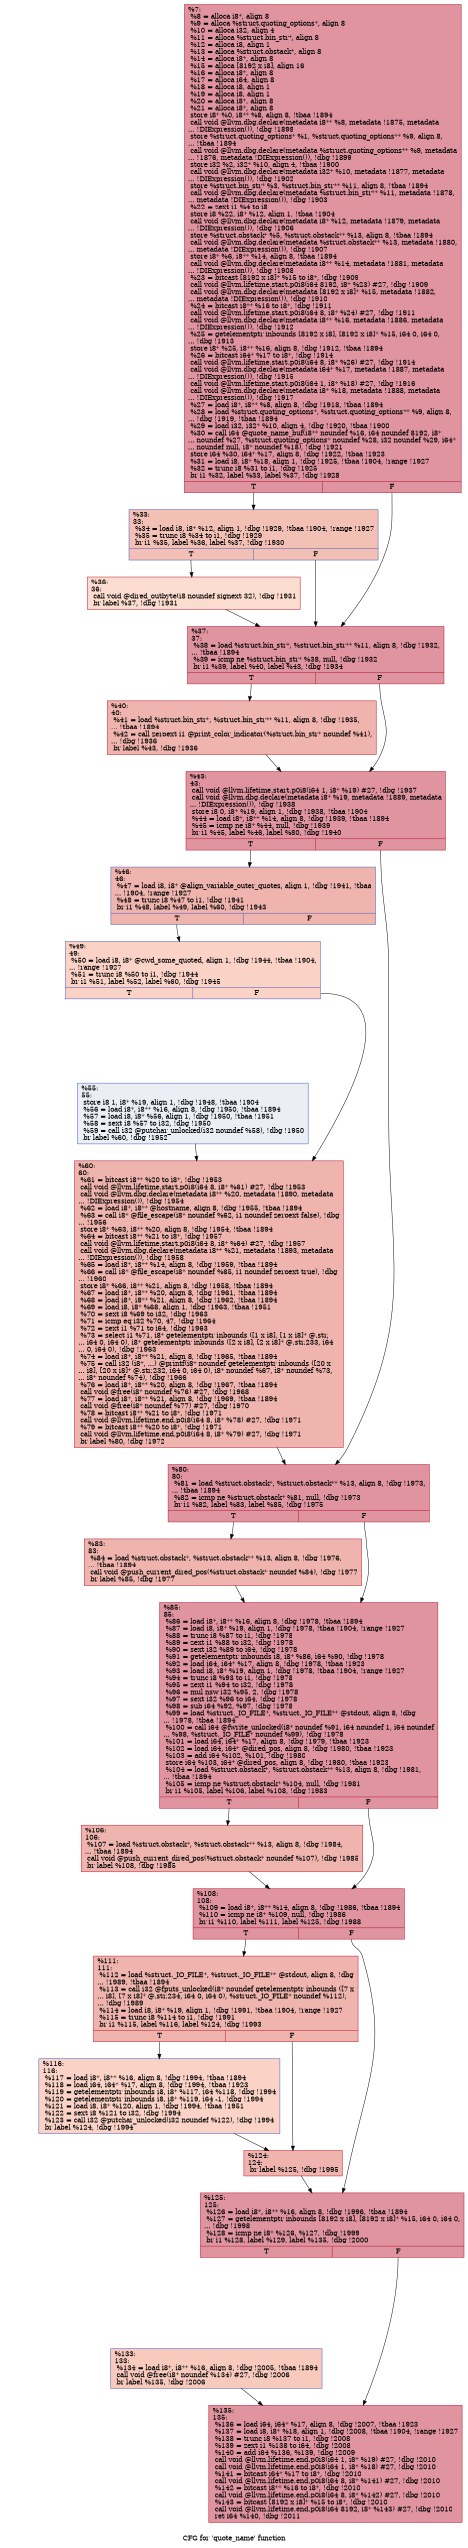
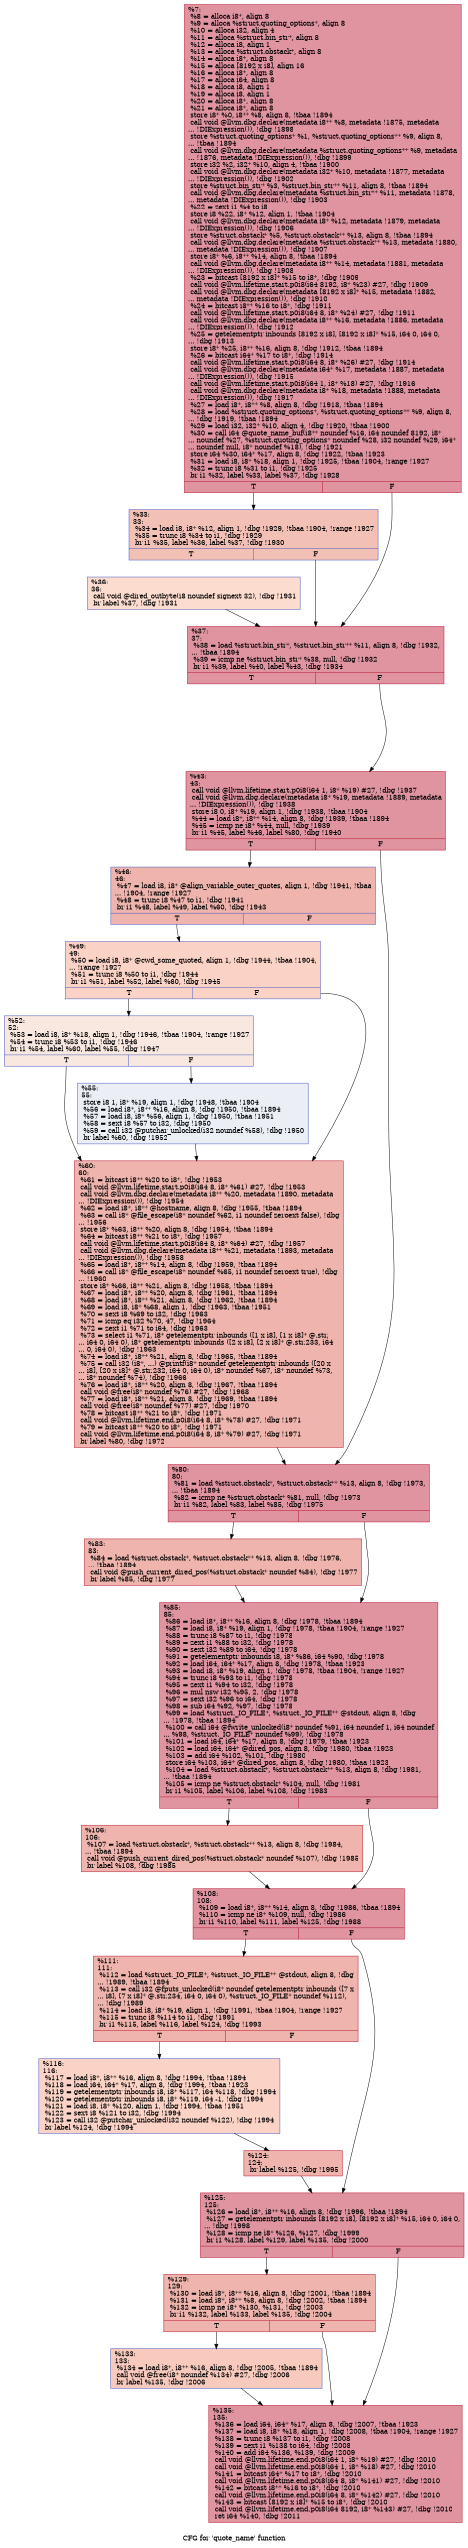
(191, 566) -> none
(194, 593) -> (194, 593)
(242, 728) -> none
none -> (129, 1041)
(292, 2094) -> none
none -> (270, 2303)
